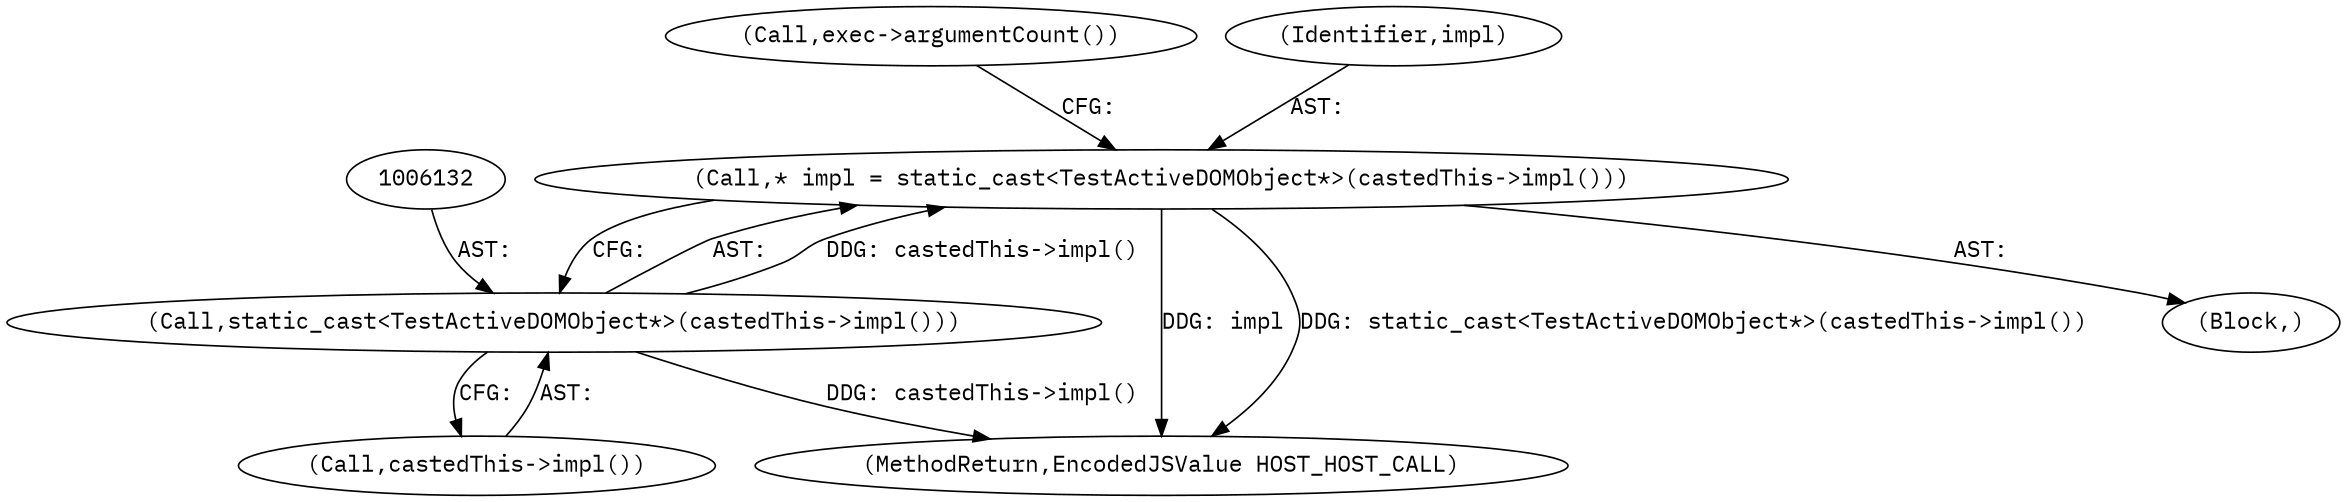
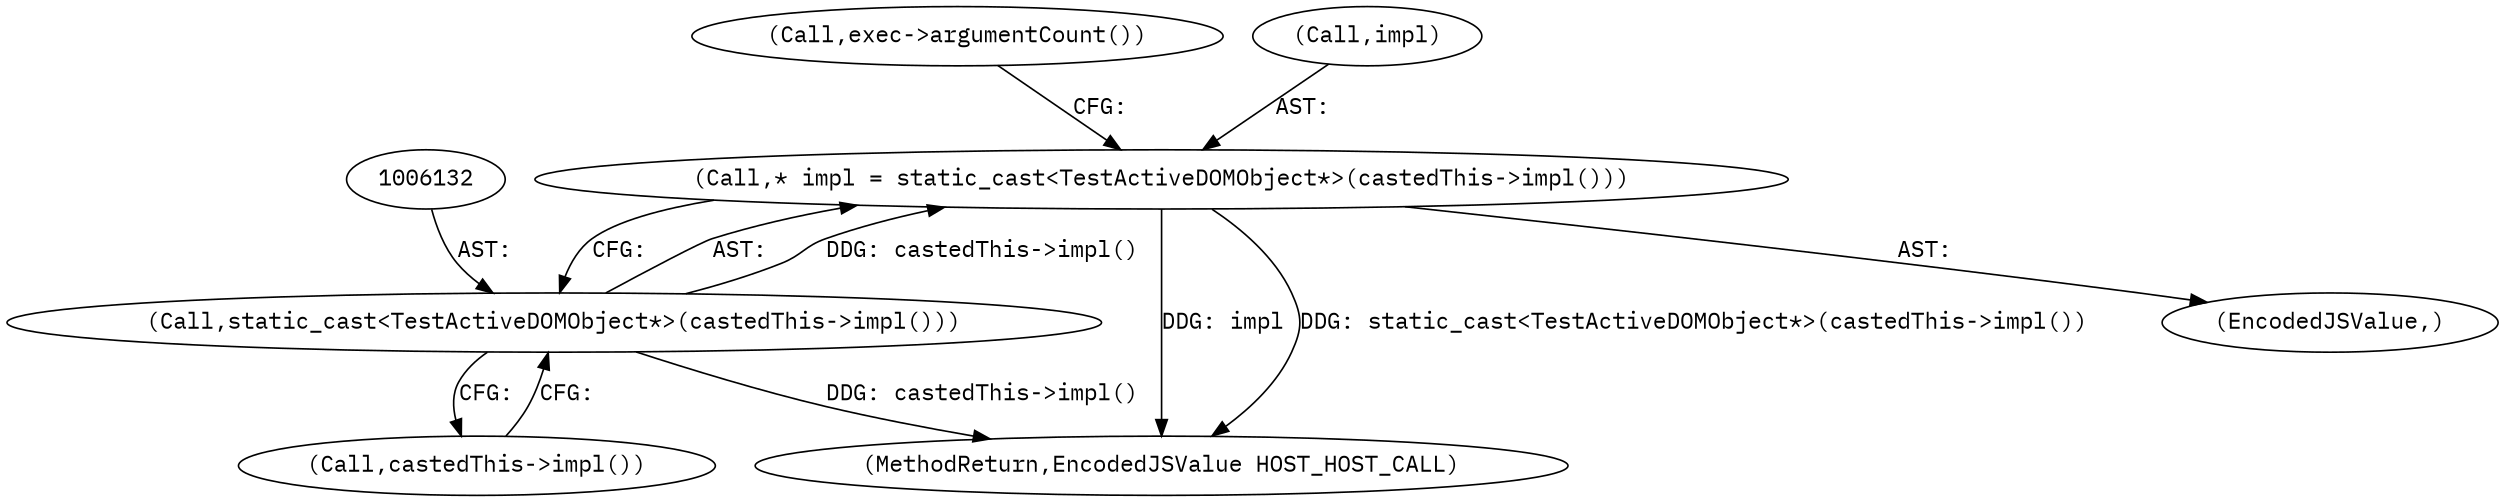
(1394, 36) -> (1367, 36)
(2251, 323) -> (2330, 323)
(574, 394) -> (574, 394)
